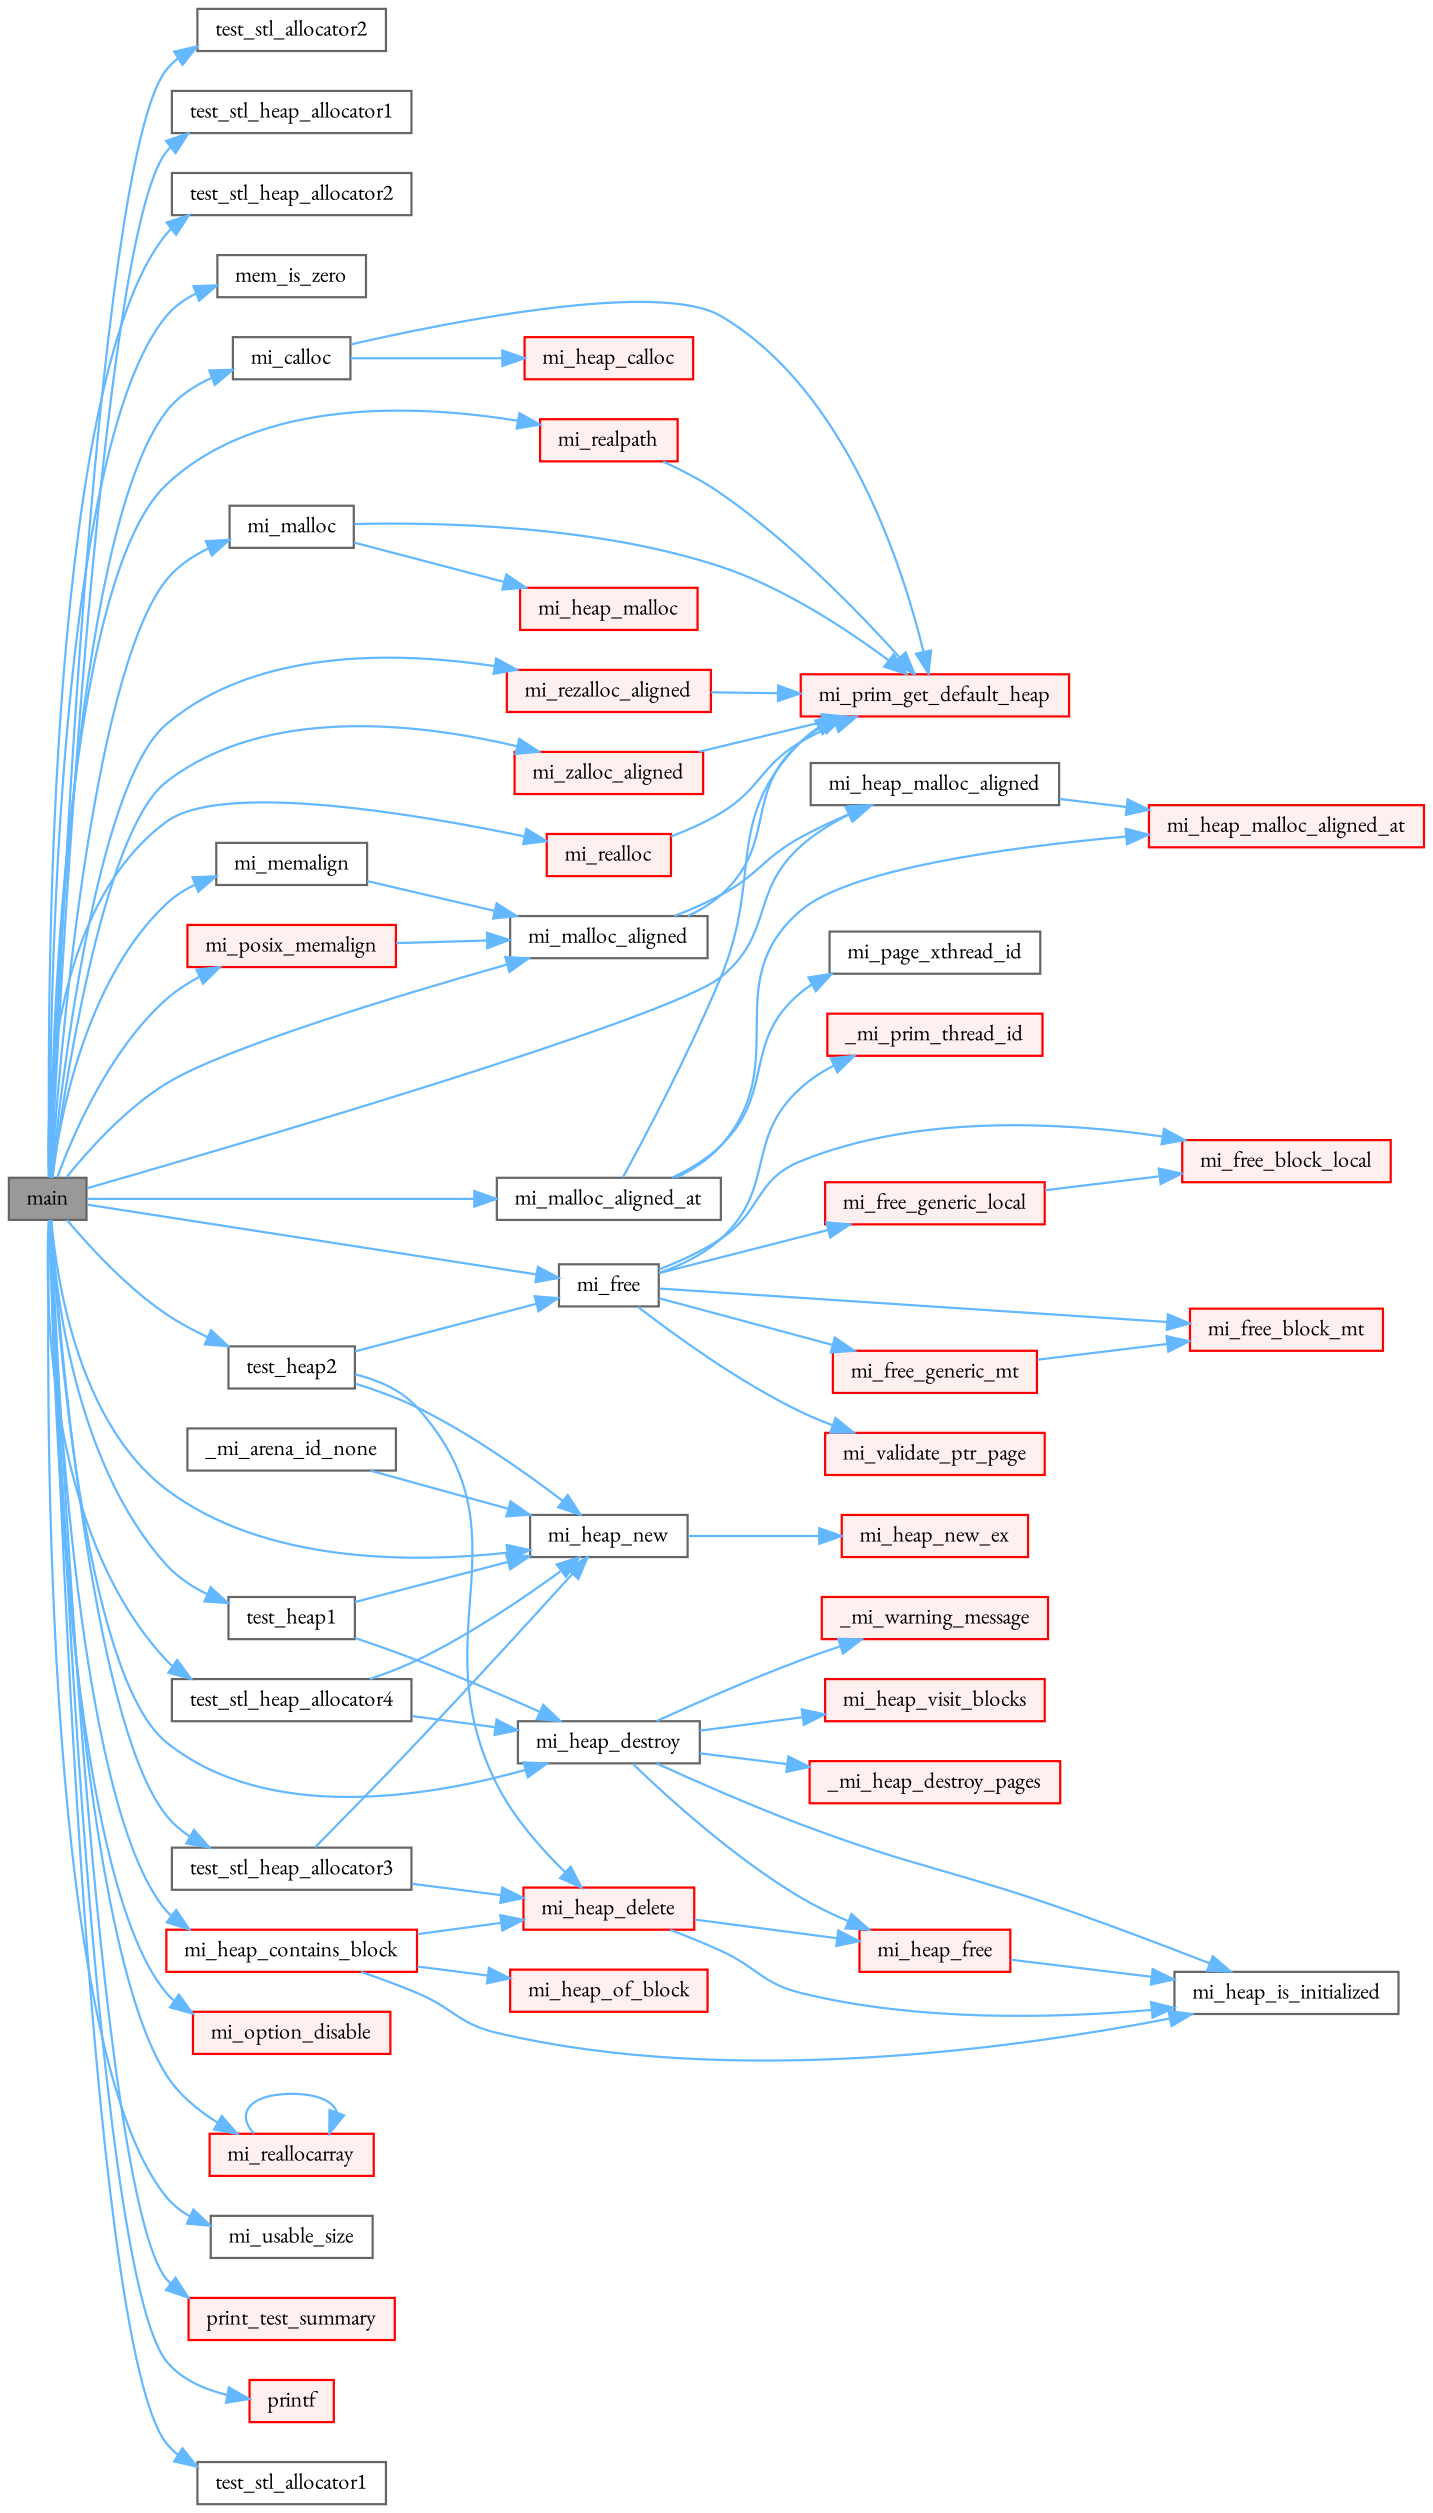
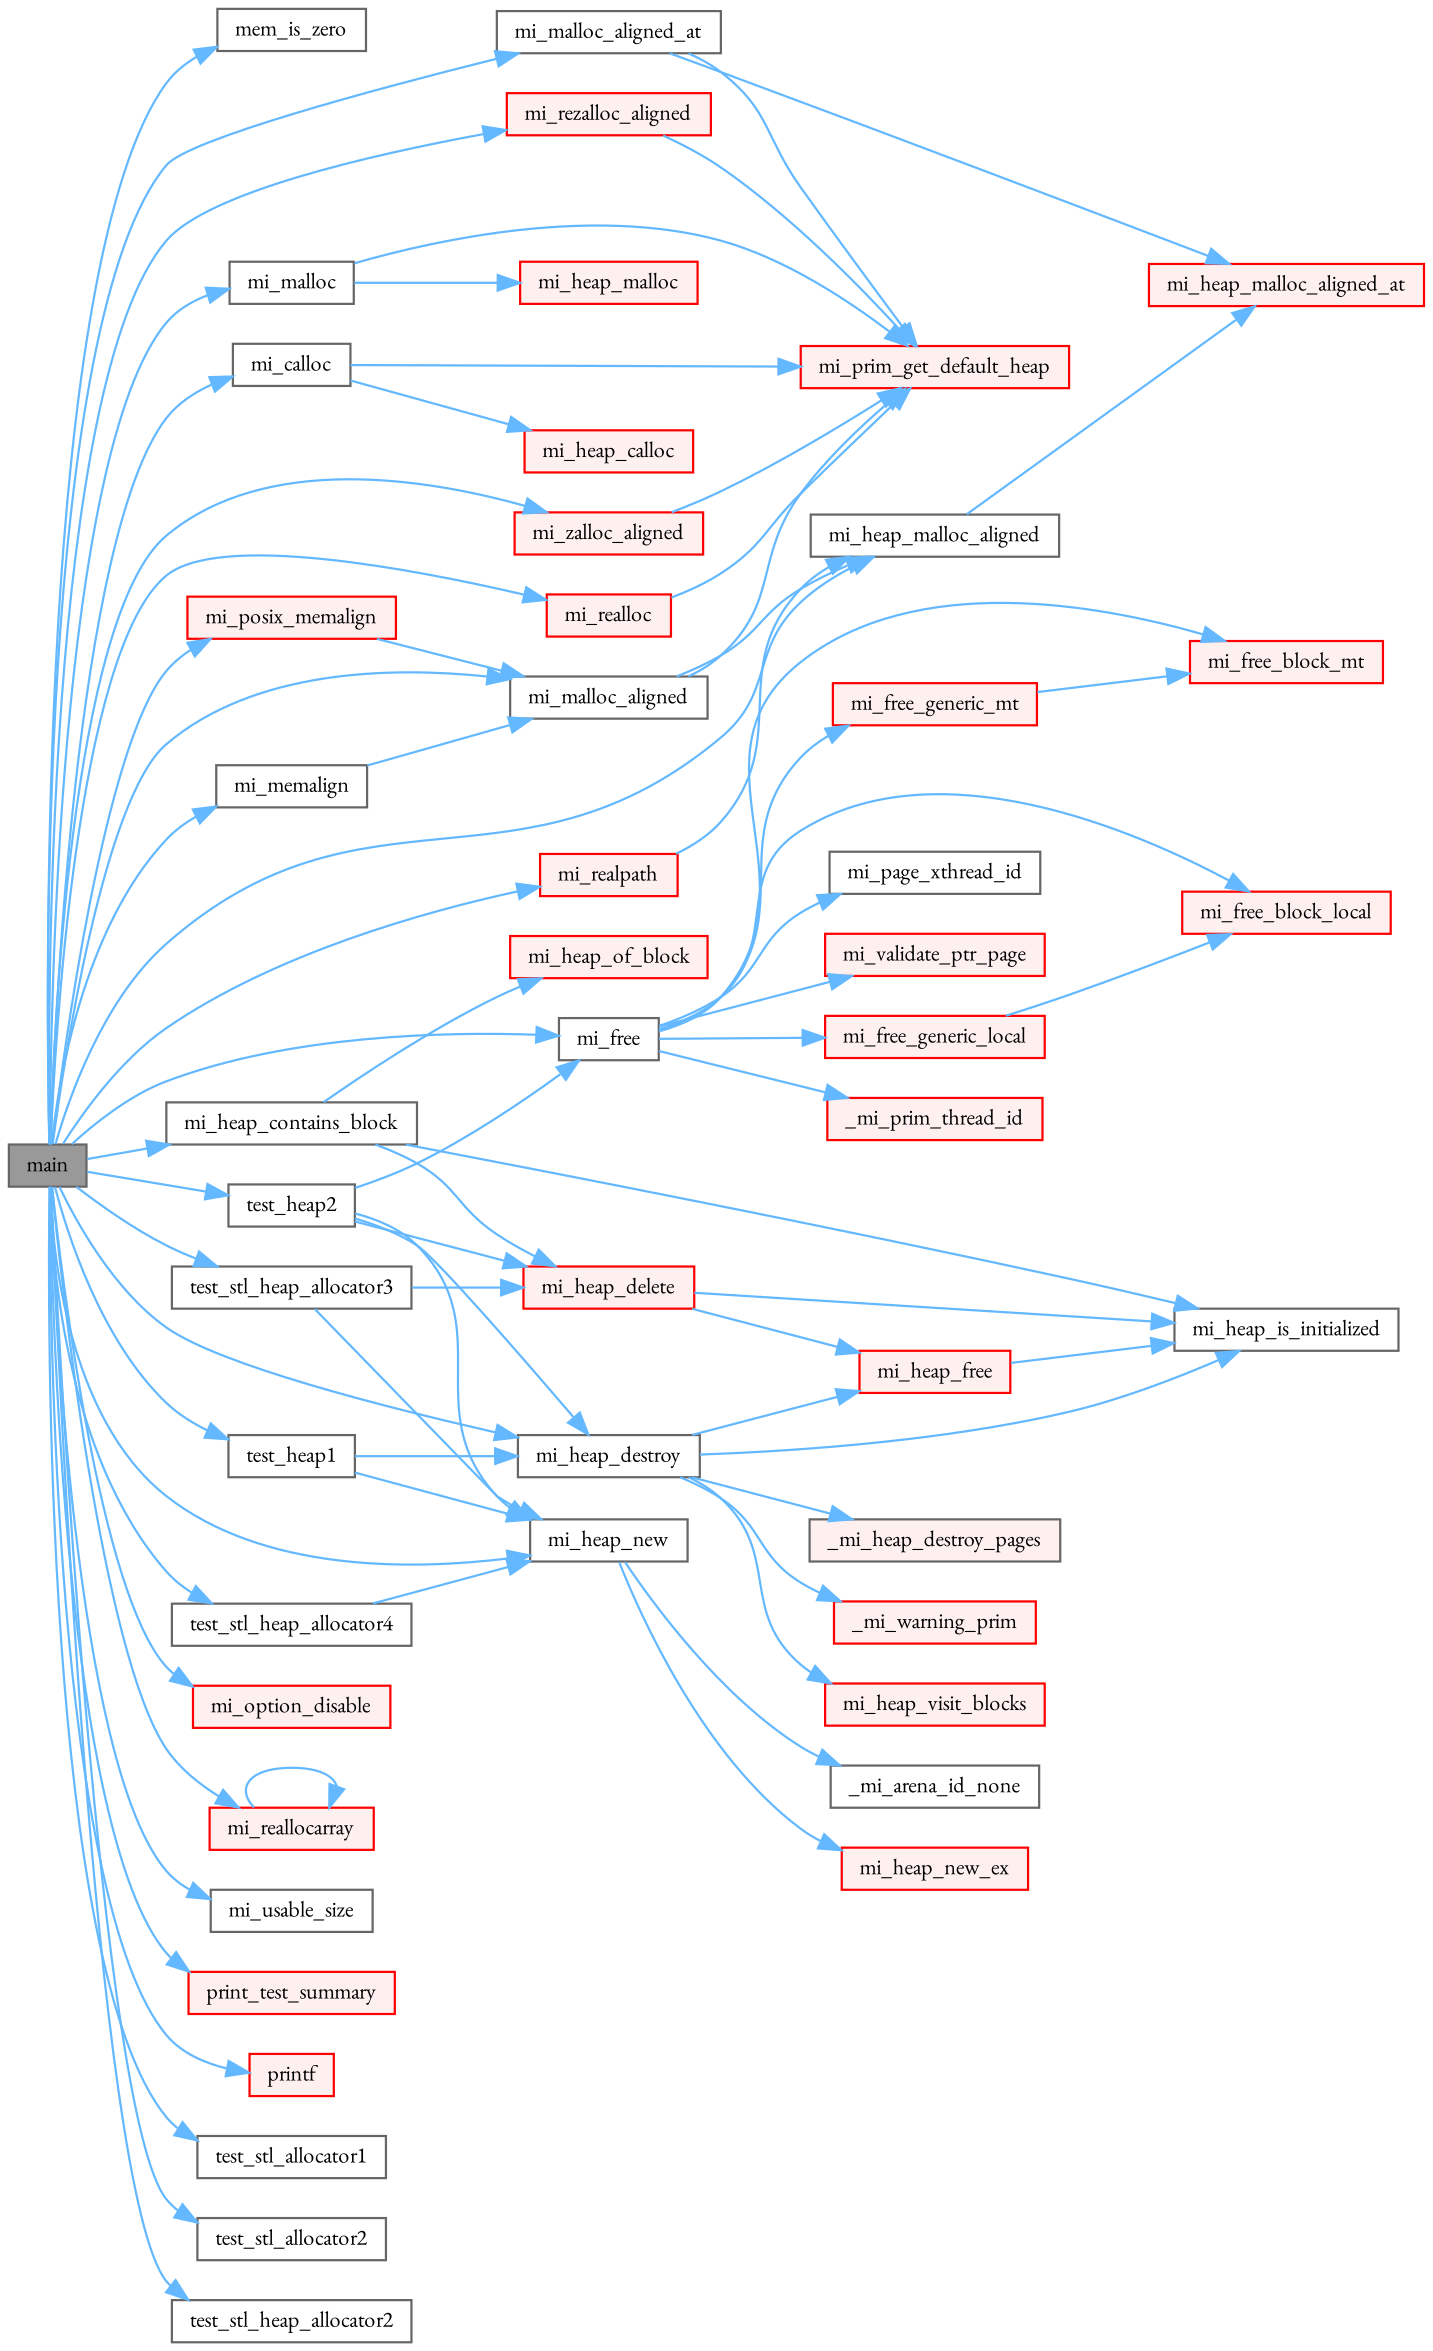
(292, 112) -> none
(790, 549) -> (759, 715)
(771, 1030) -> (768, 944)
(439, 1490) -> (711, 1671)
(935, 1618) -> (935, 1623)
(456, 1722) -> (475, 1304)
(935, 1782) -> (935, 1540)
(292, 1951) -> (292, 1123)
